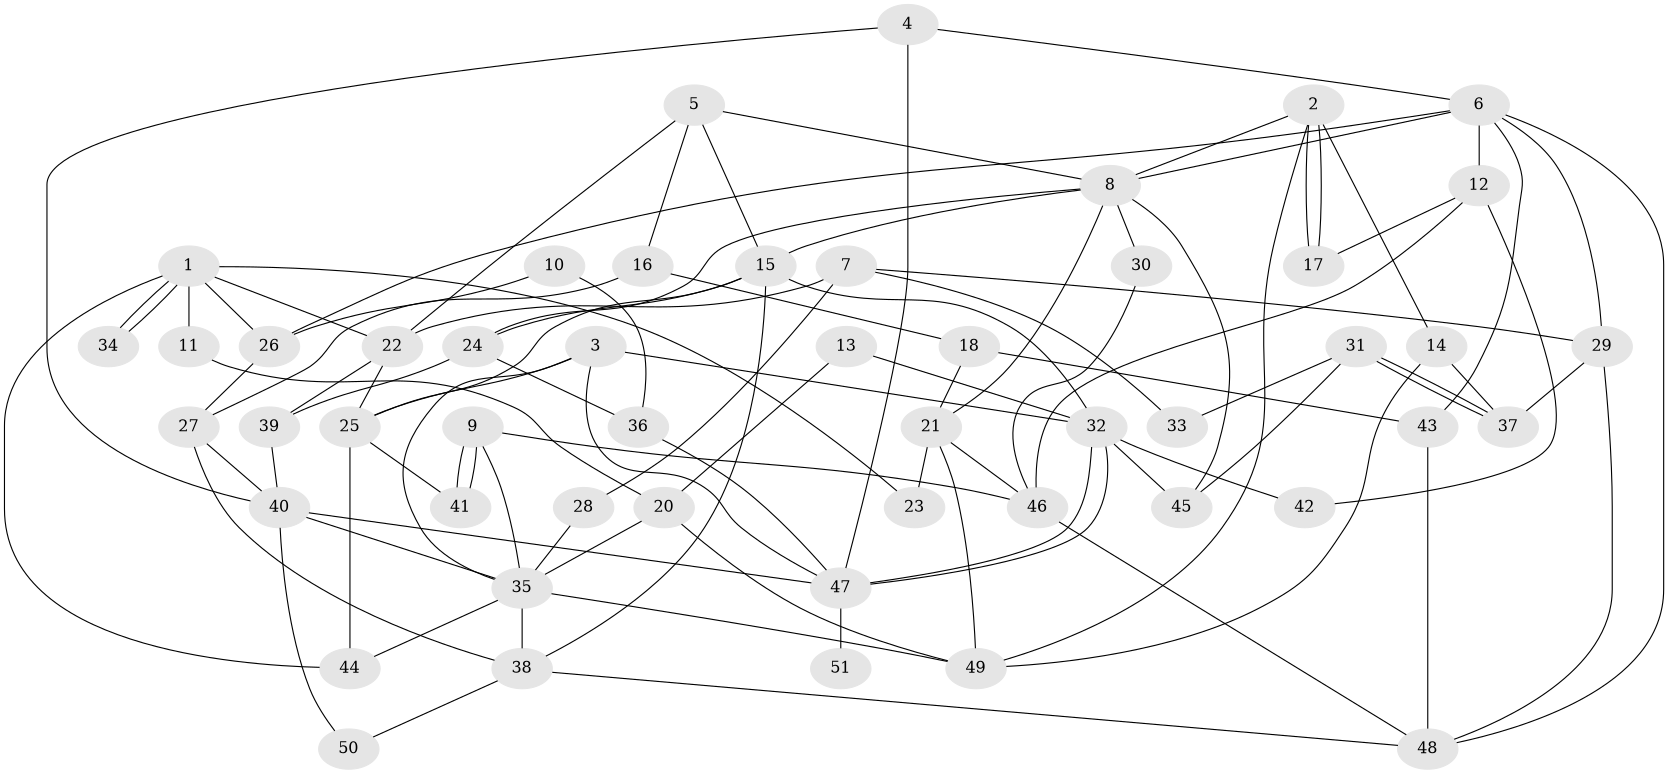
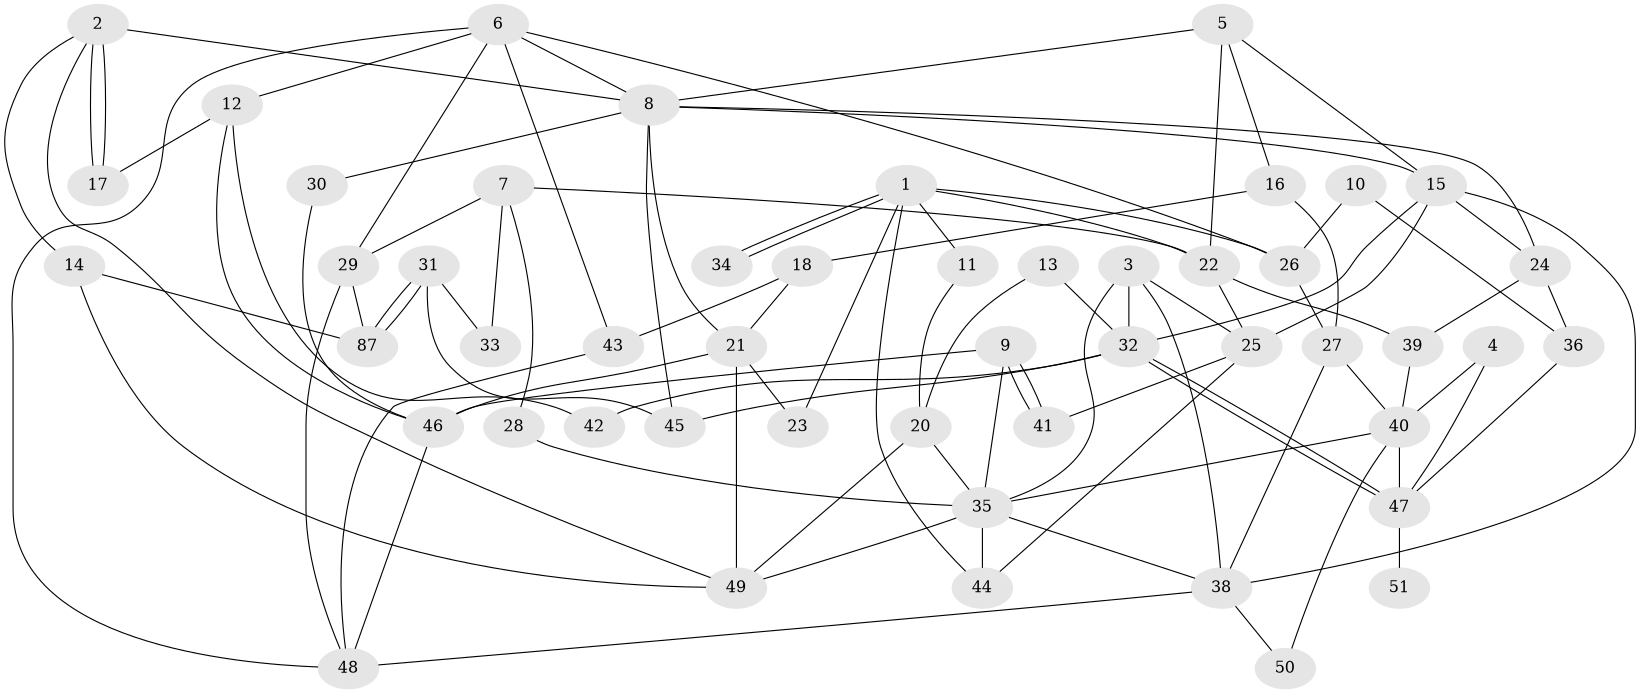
(1194, 63) -> none
(1508, 427) -> (367, 347)
(679, 476) -> (1198, 421)
